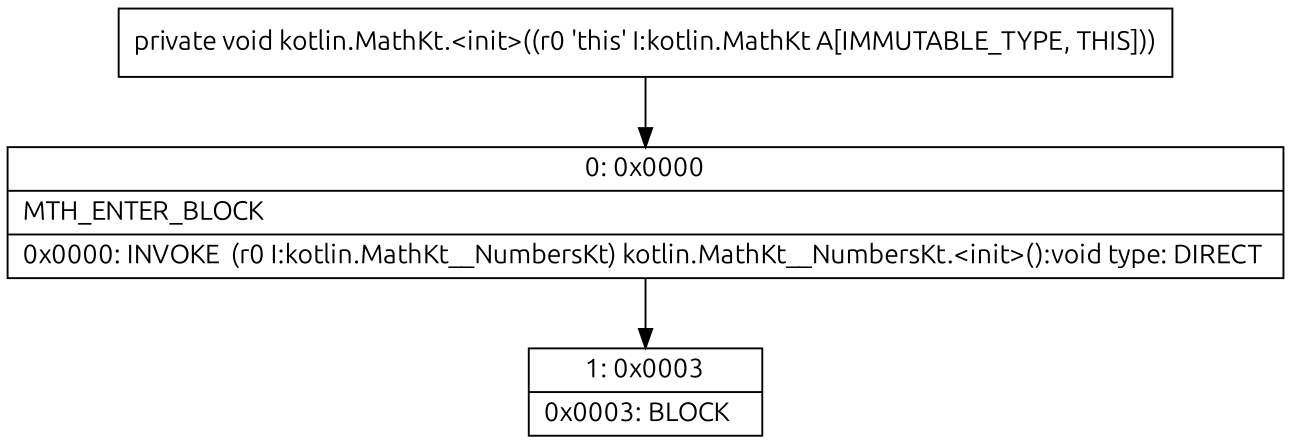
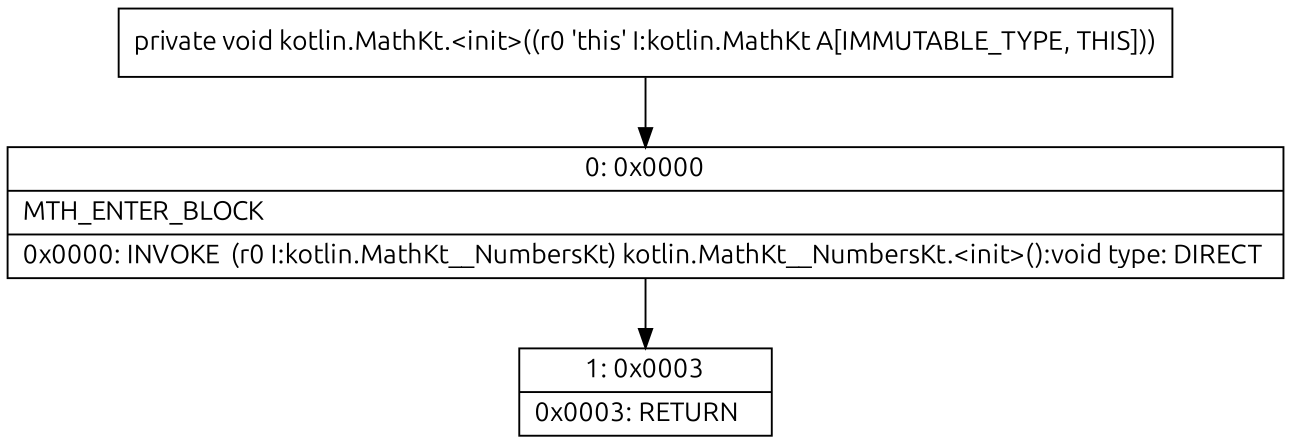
(646, 413) -> (646, 413)
